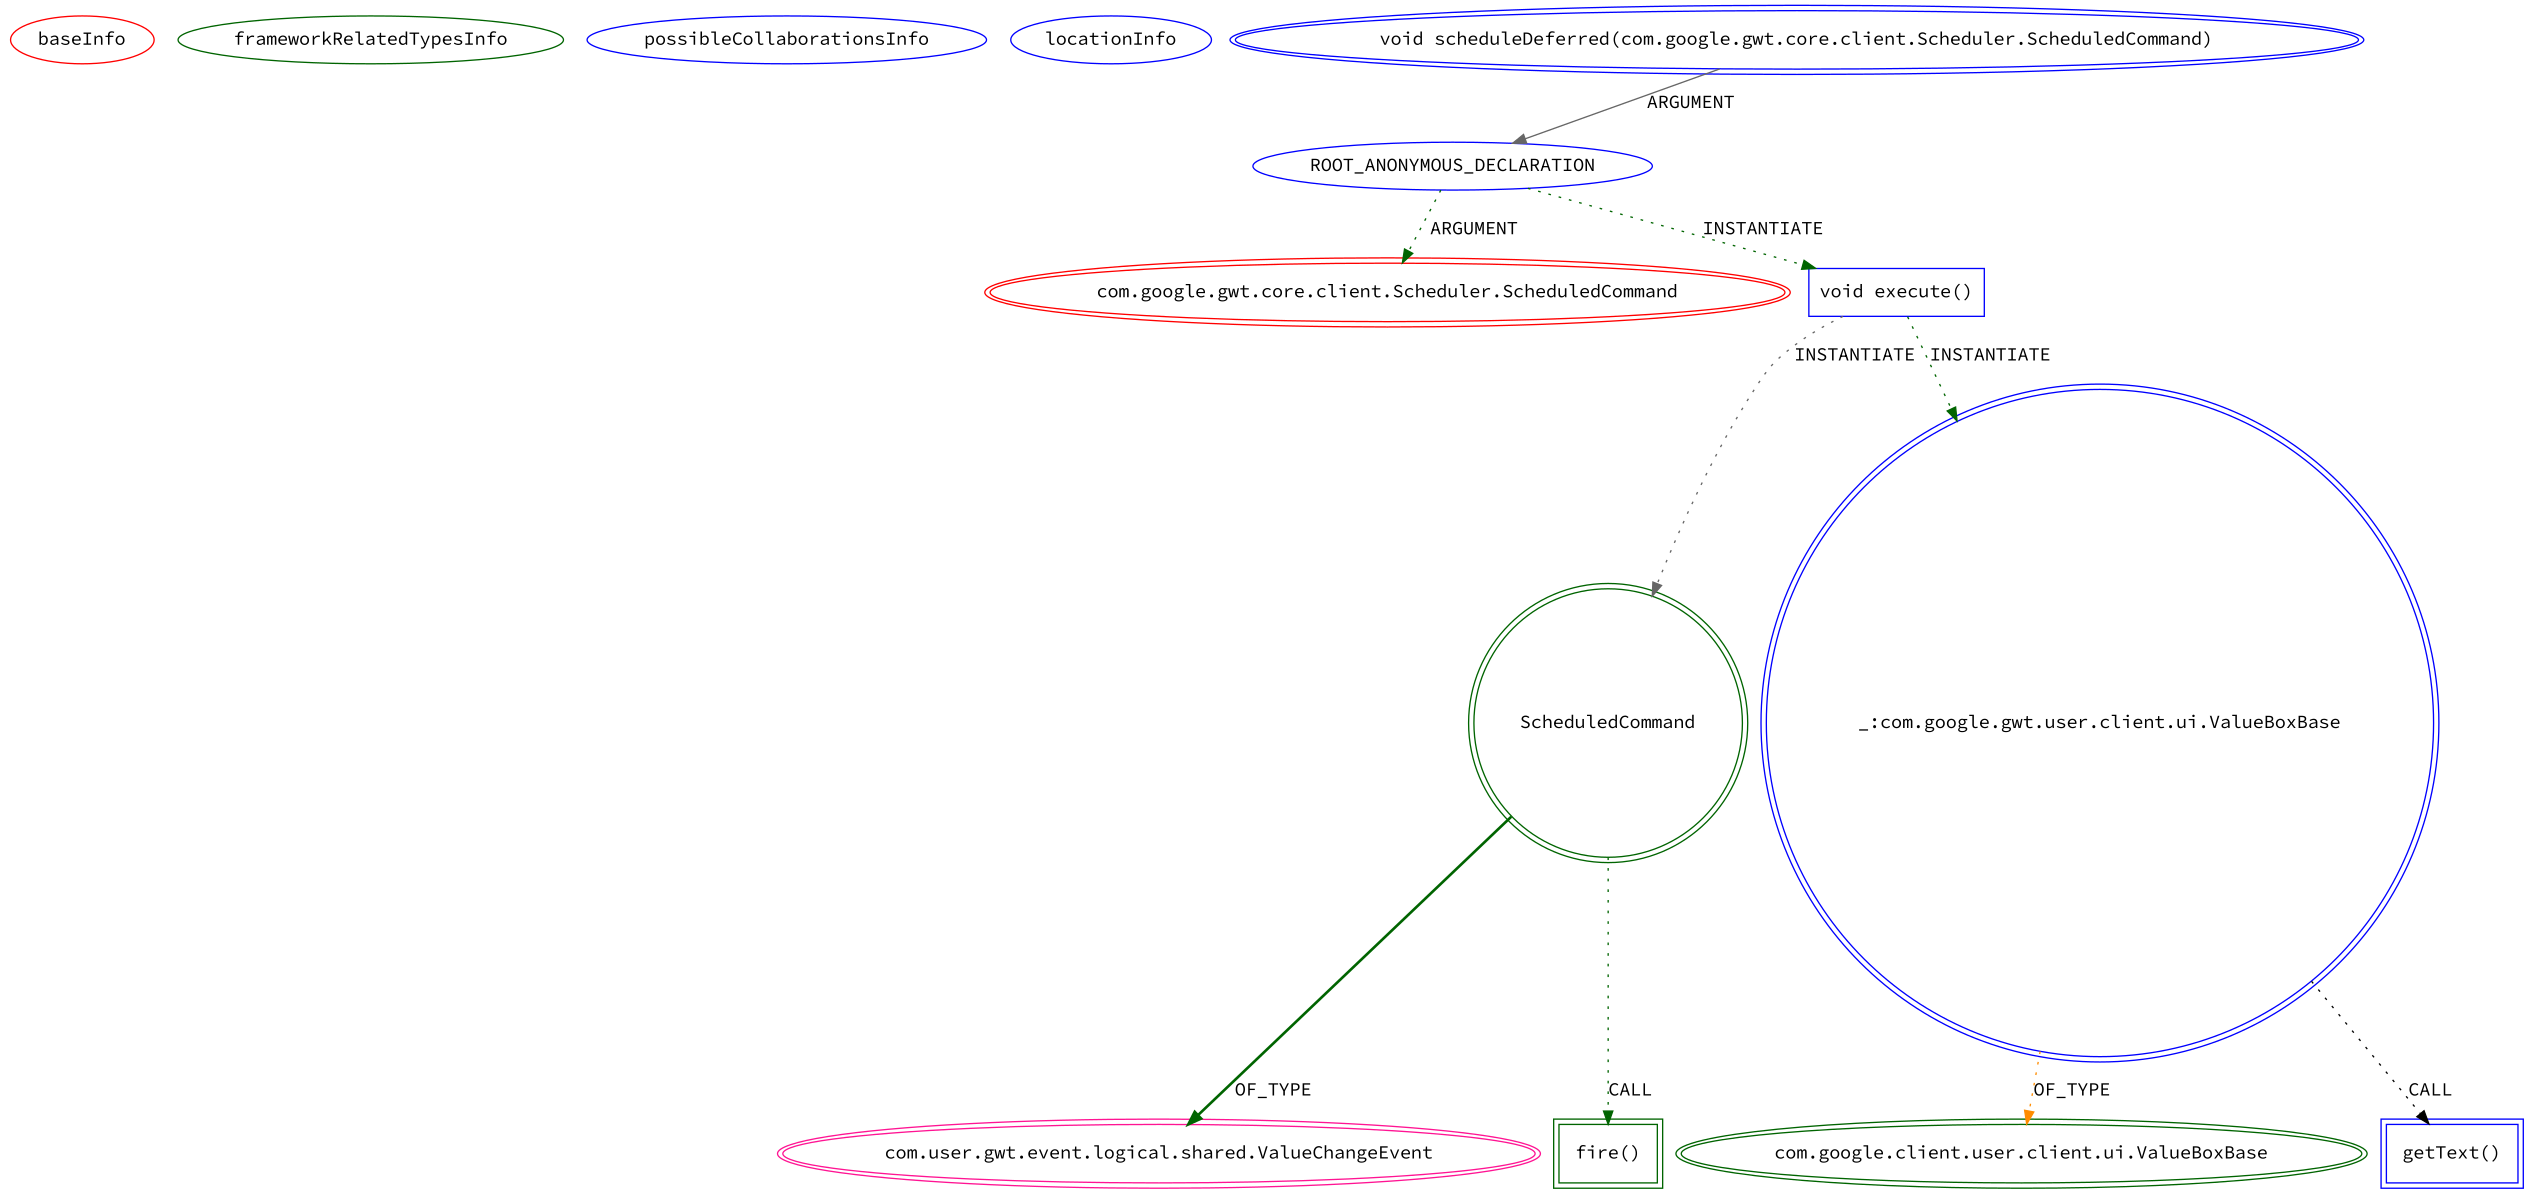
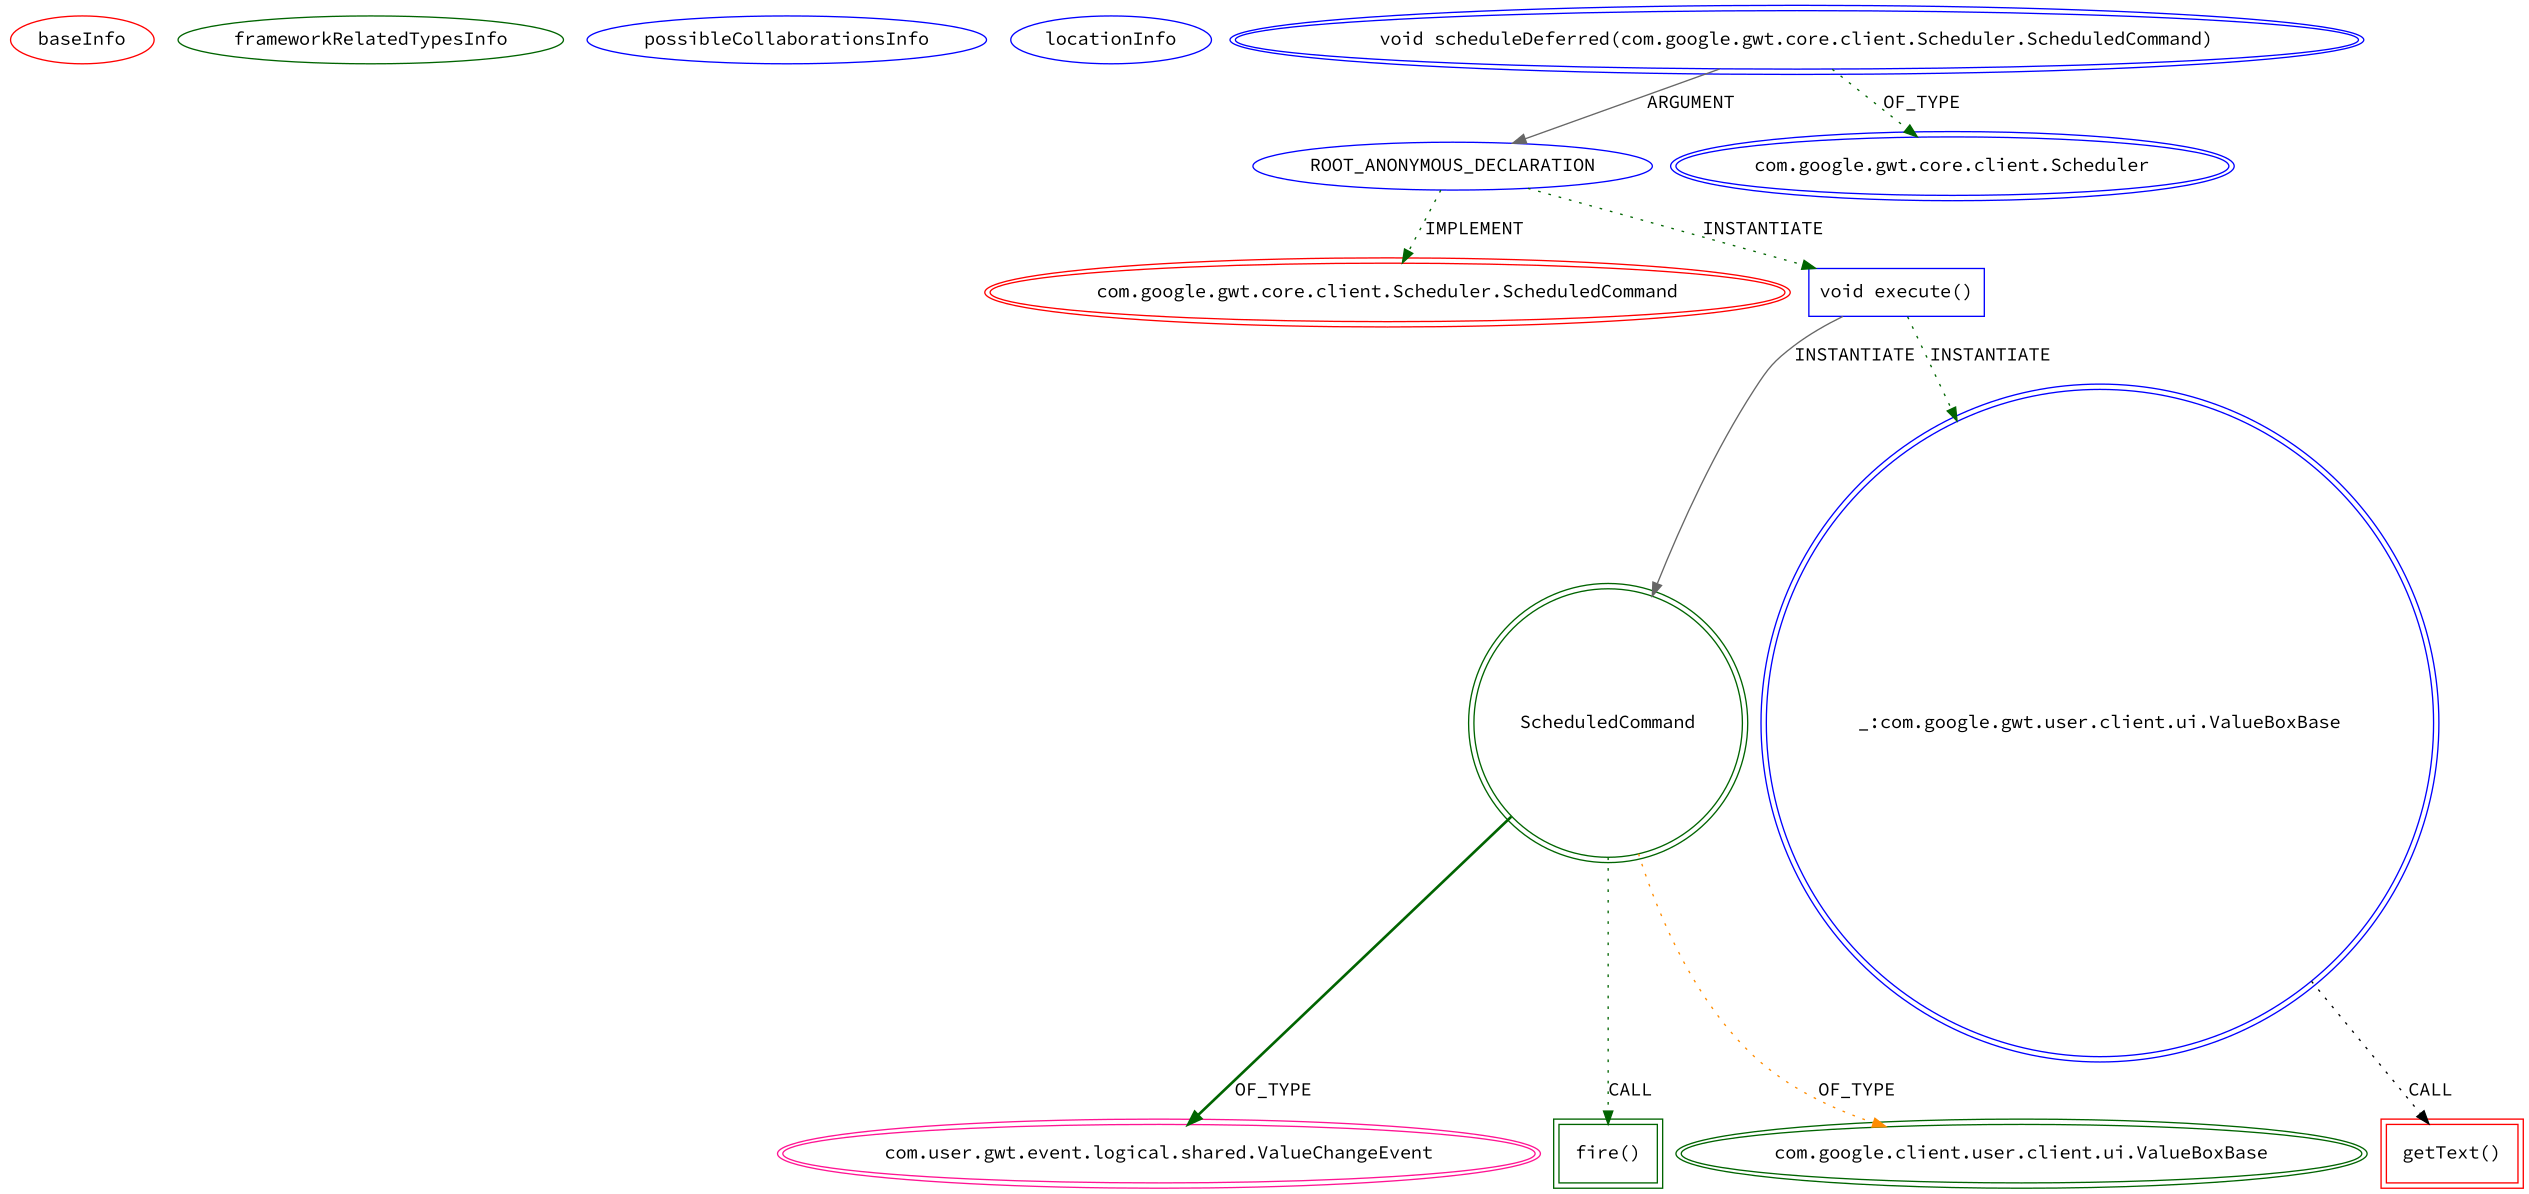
none -> (1952, 166)
(1475, 229) -> (1475, 229)
(1728, 433) -> (1728, 433)
(2035, 1081) -> (1721, 1020)
(2452, 1154) -> (2452, 1154)
